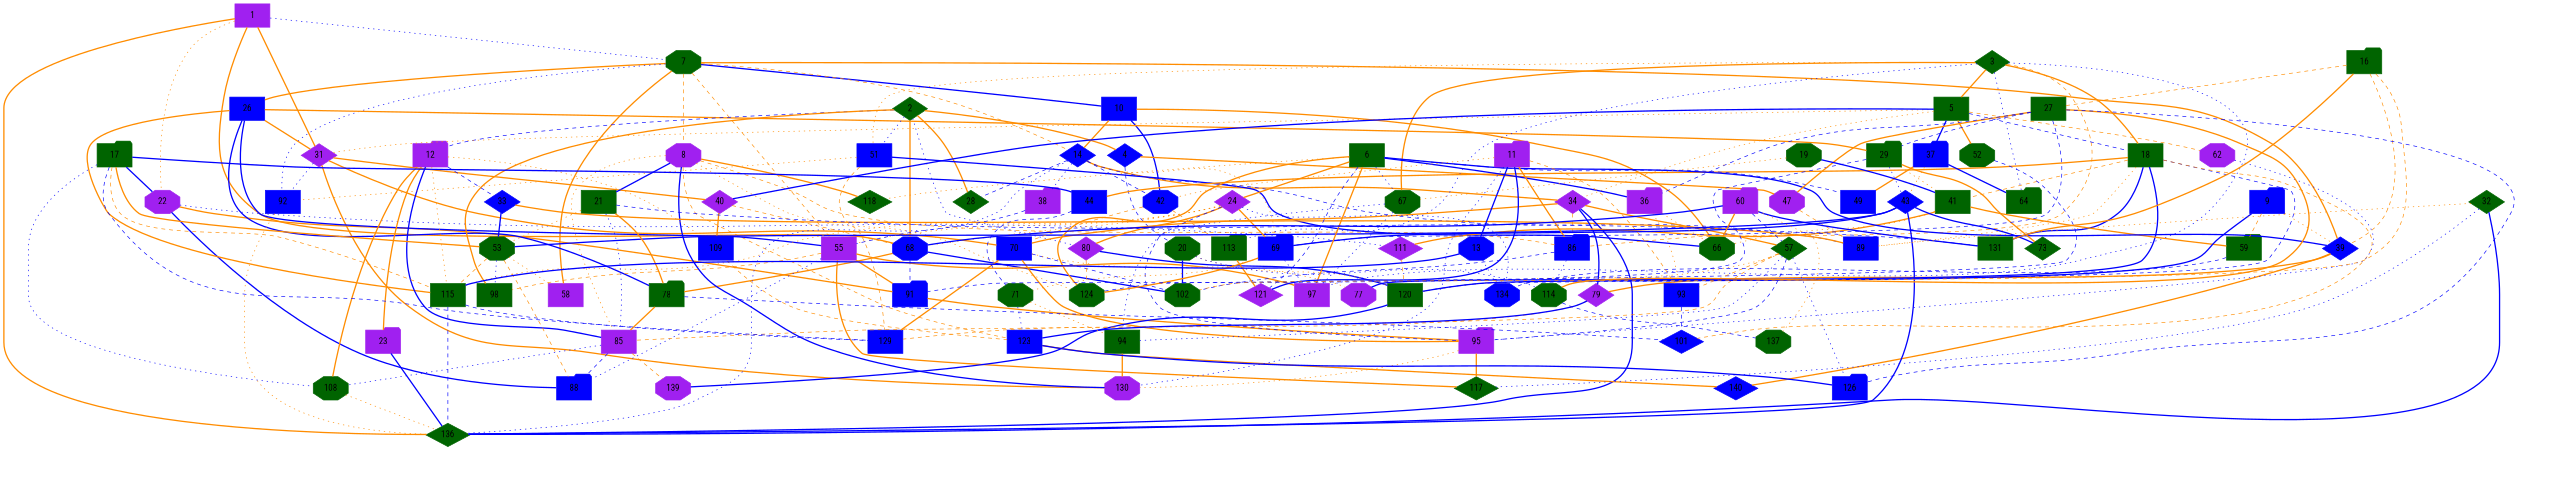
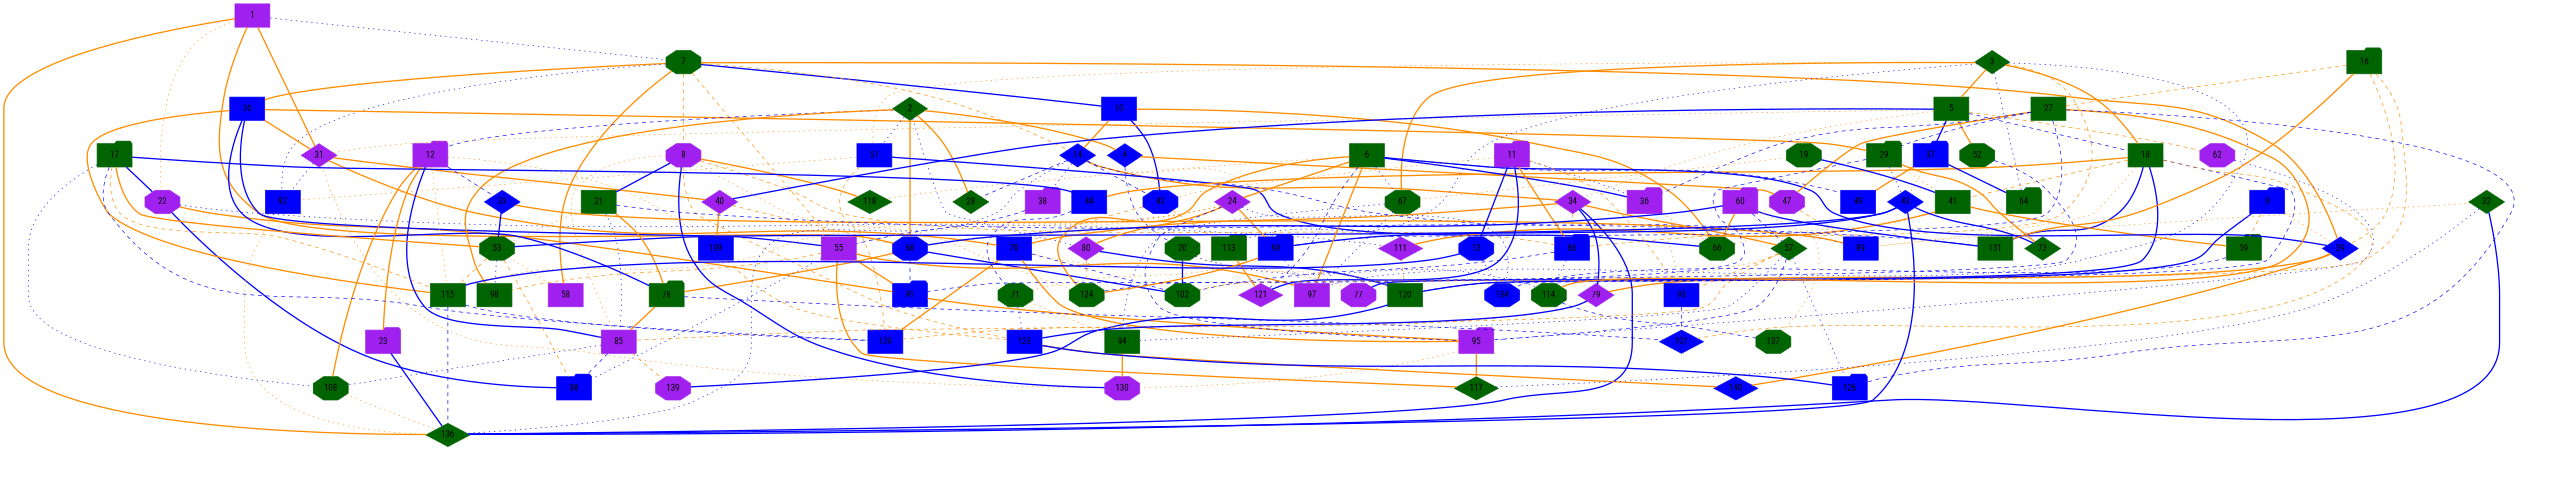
(1333, 347) -> (1603, 185)
(668, 363) -> (668, 363)
